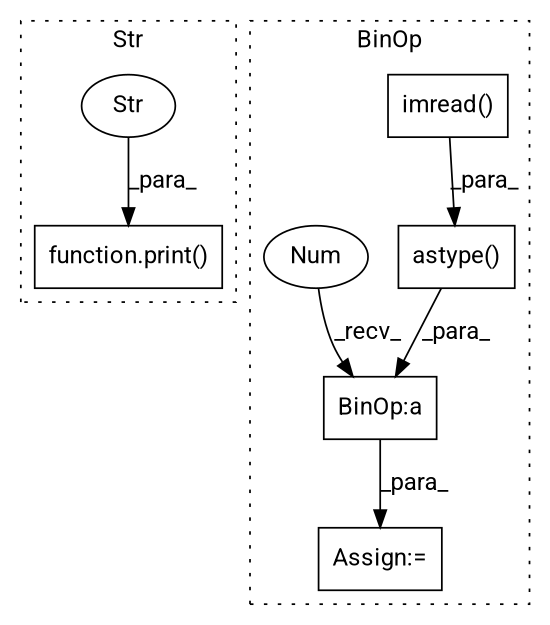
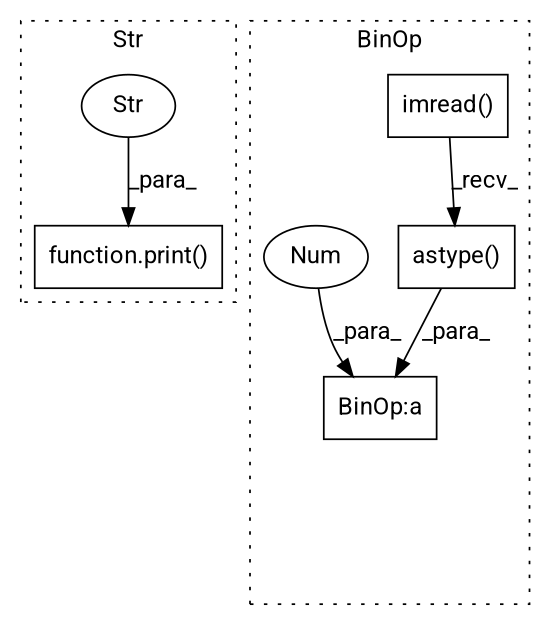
(485, 181) -> (485, 181)
(368, 332) -> (368, 332)
(380, 559) -> none
